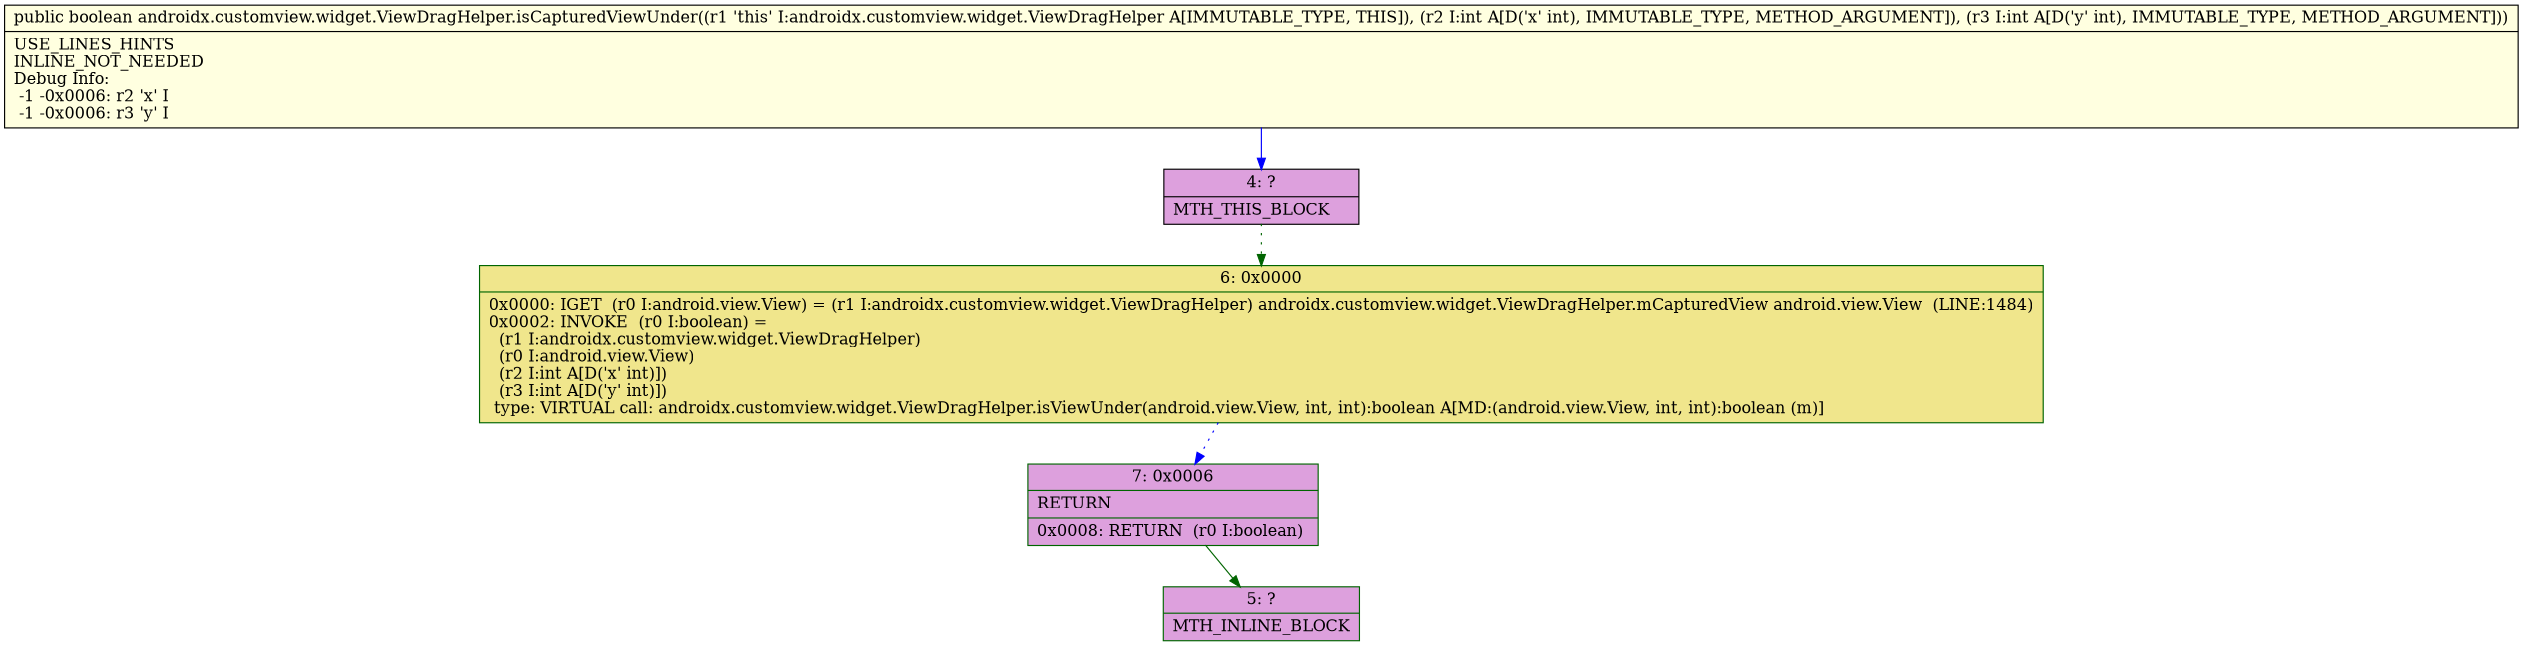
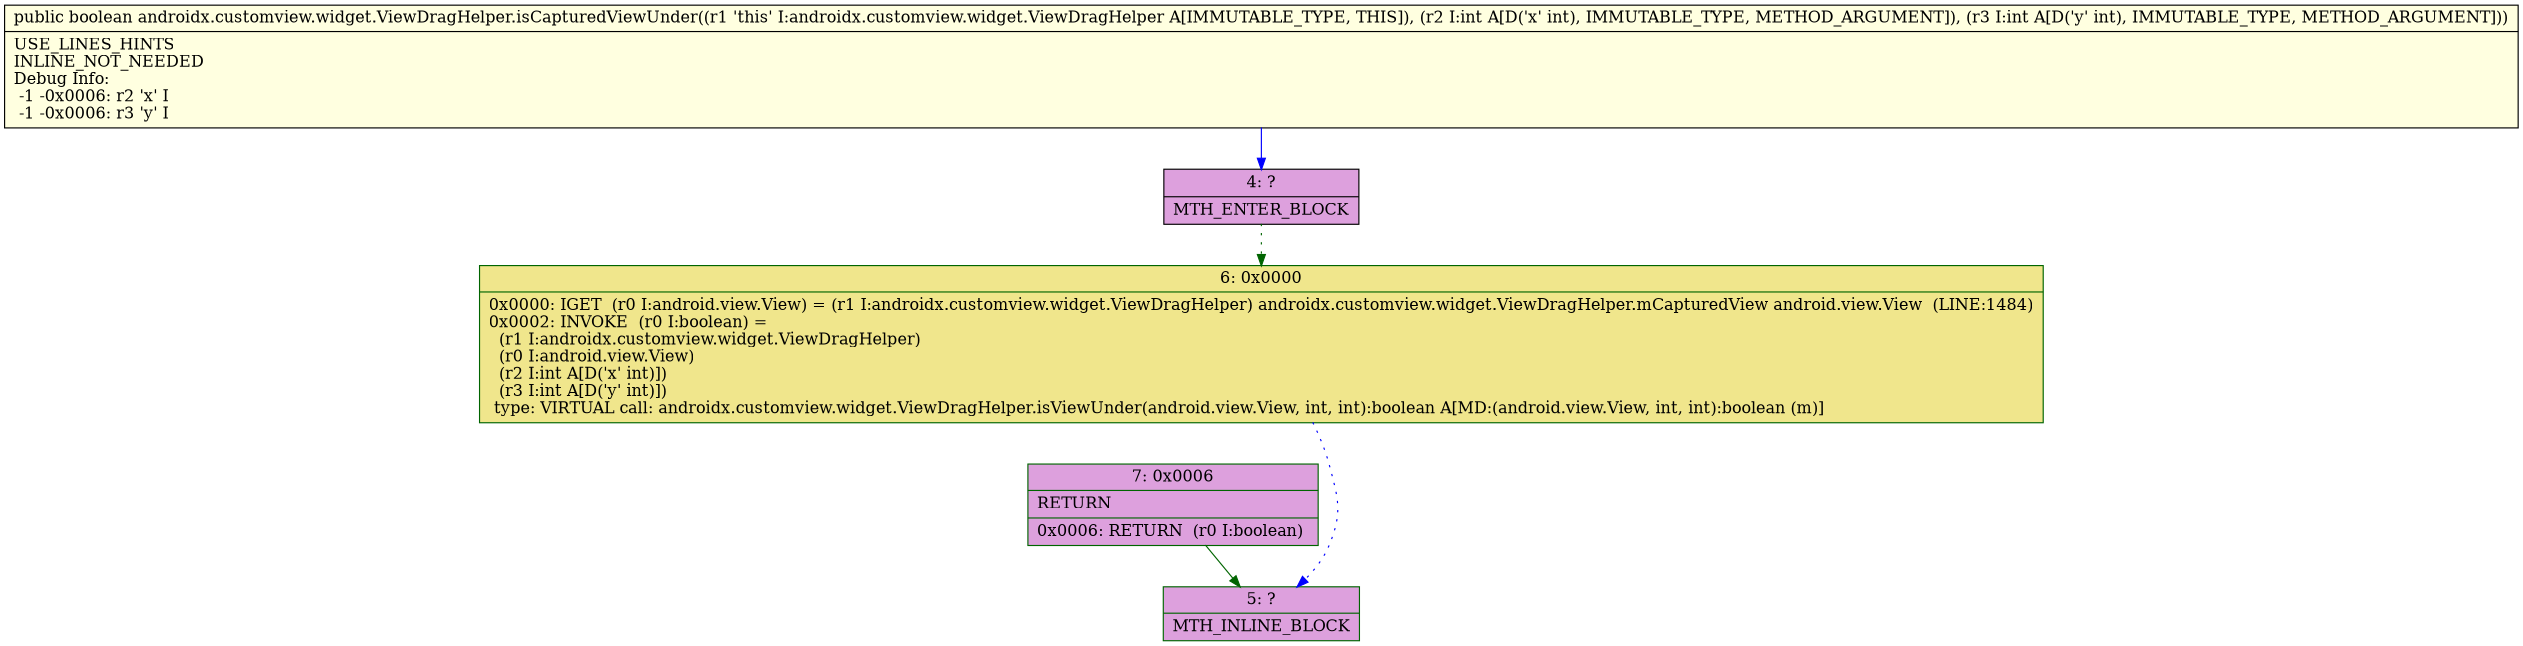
(1252, 210) -> (1261, 210)
(1209, 438) -> (1338, 503)
(1173, 531) -> (1173, 531)
